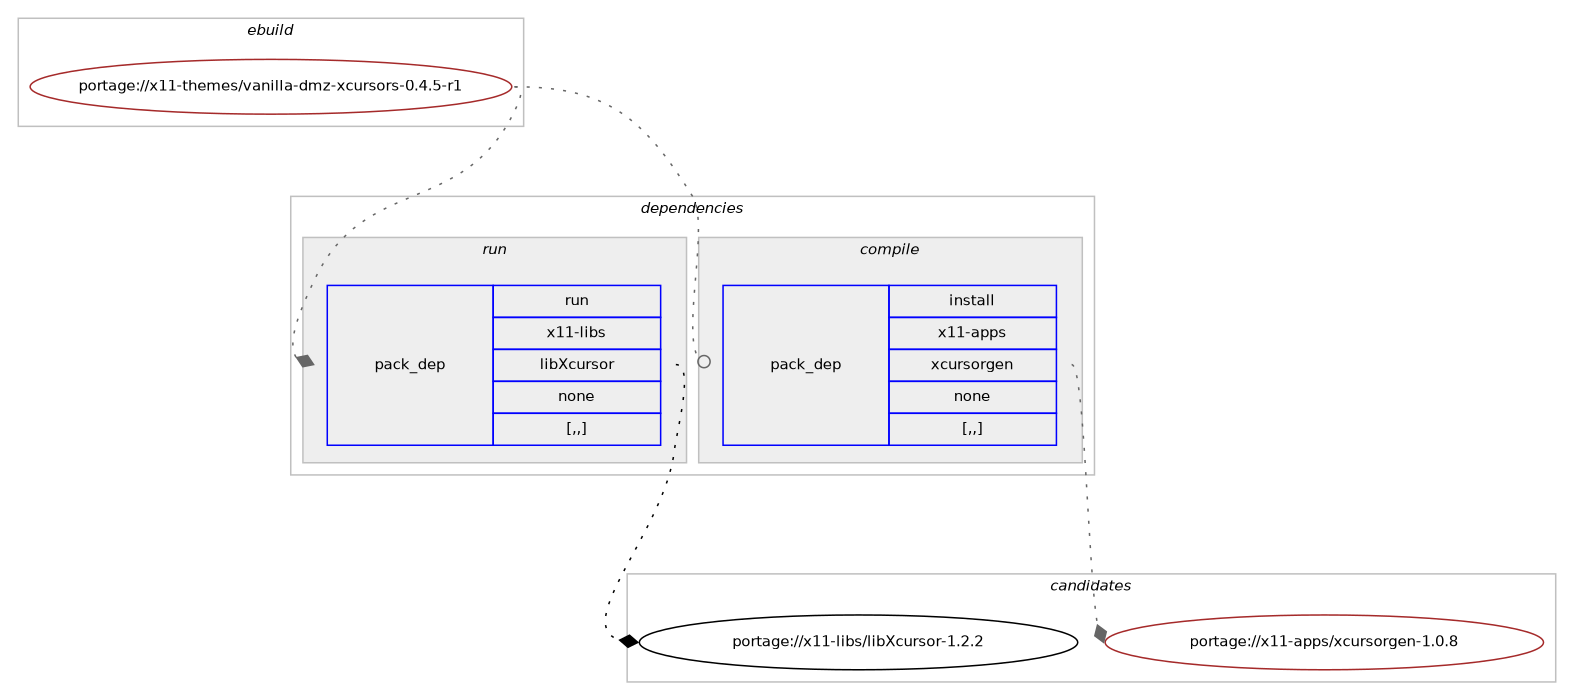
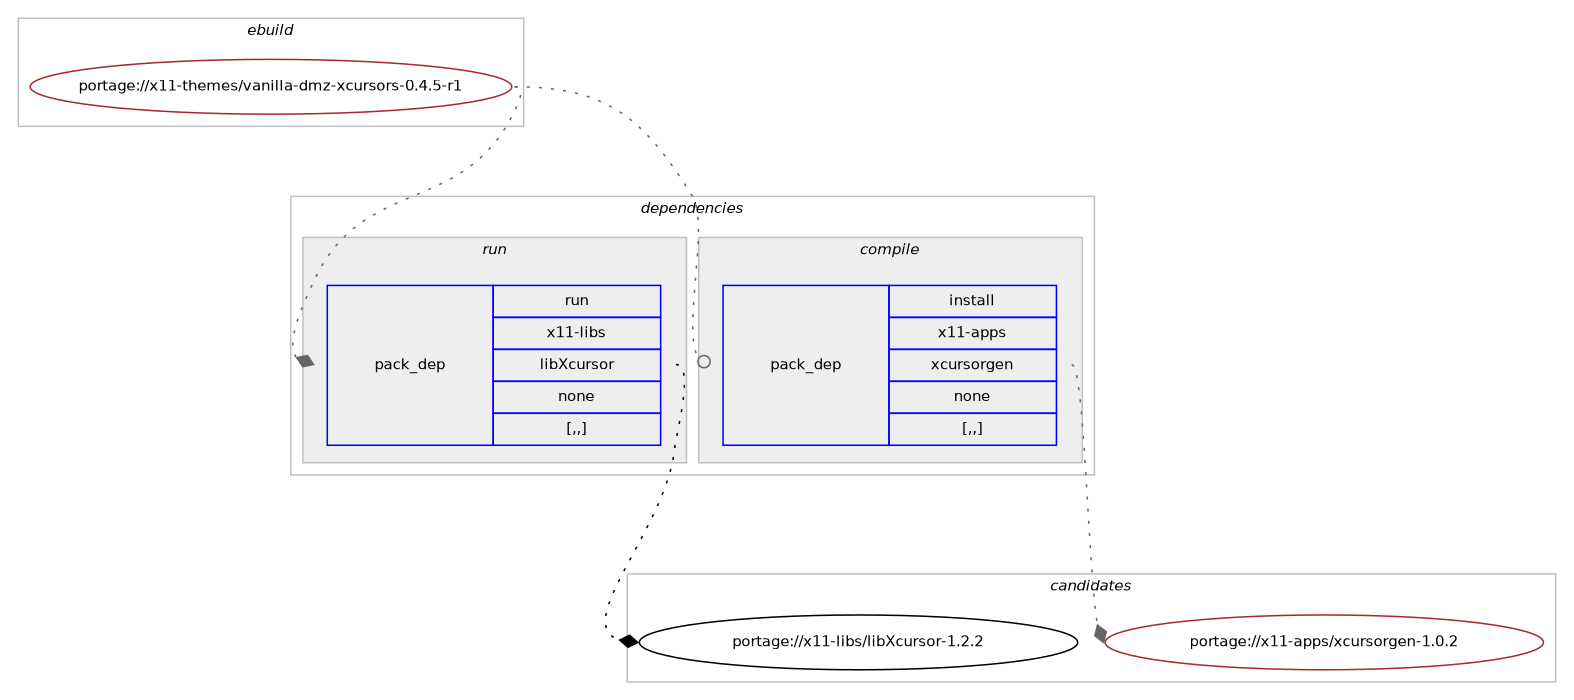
(1324, 642) -> (1324, 642)
